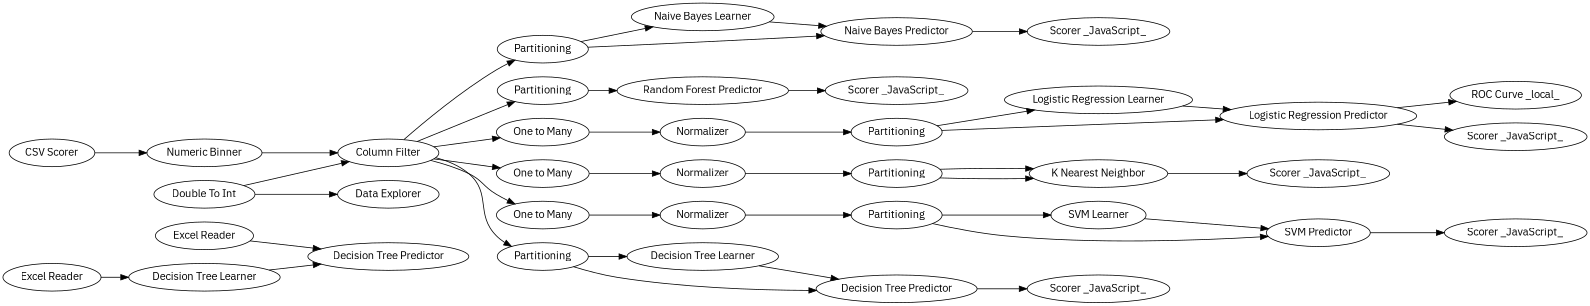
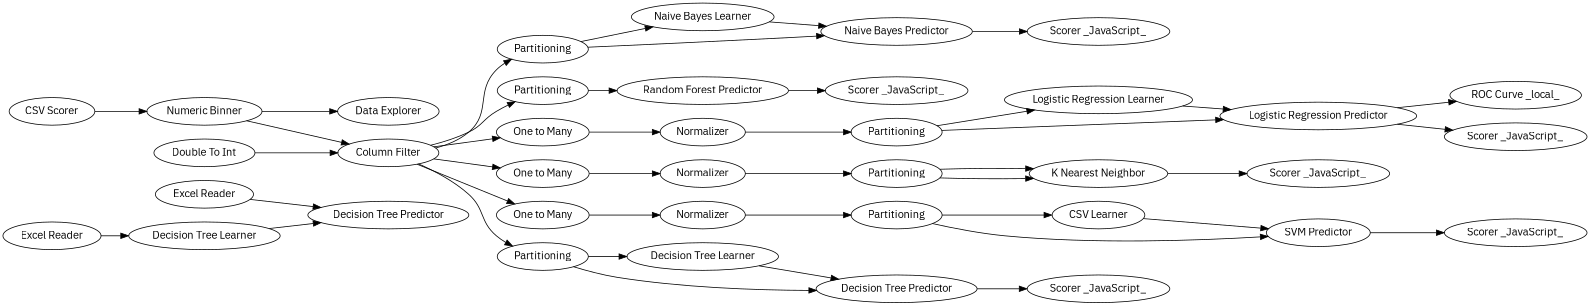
(292, 194) -> (296, 111)
(1098, 215) -> (1098, 215)
